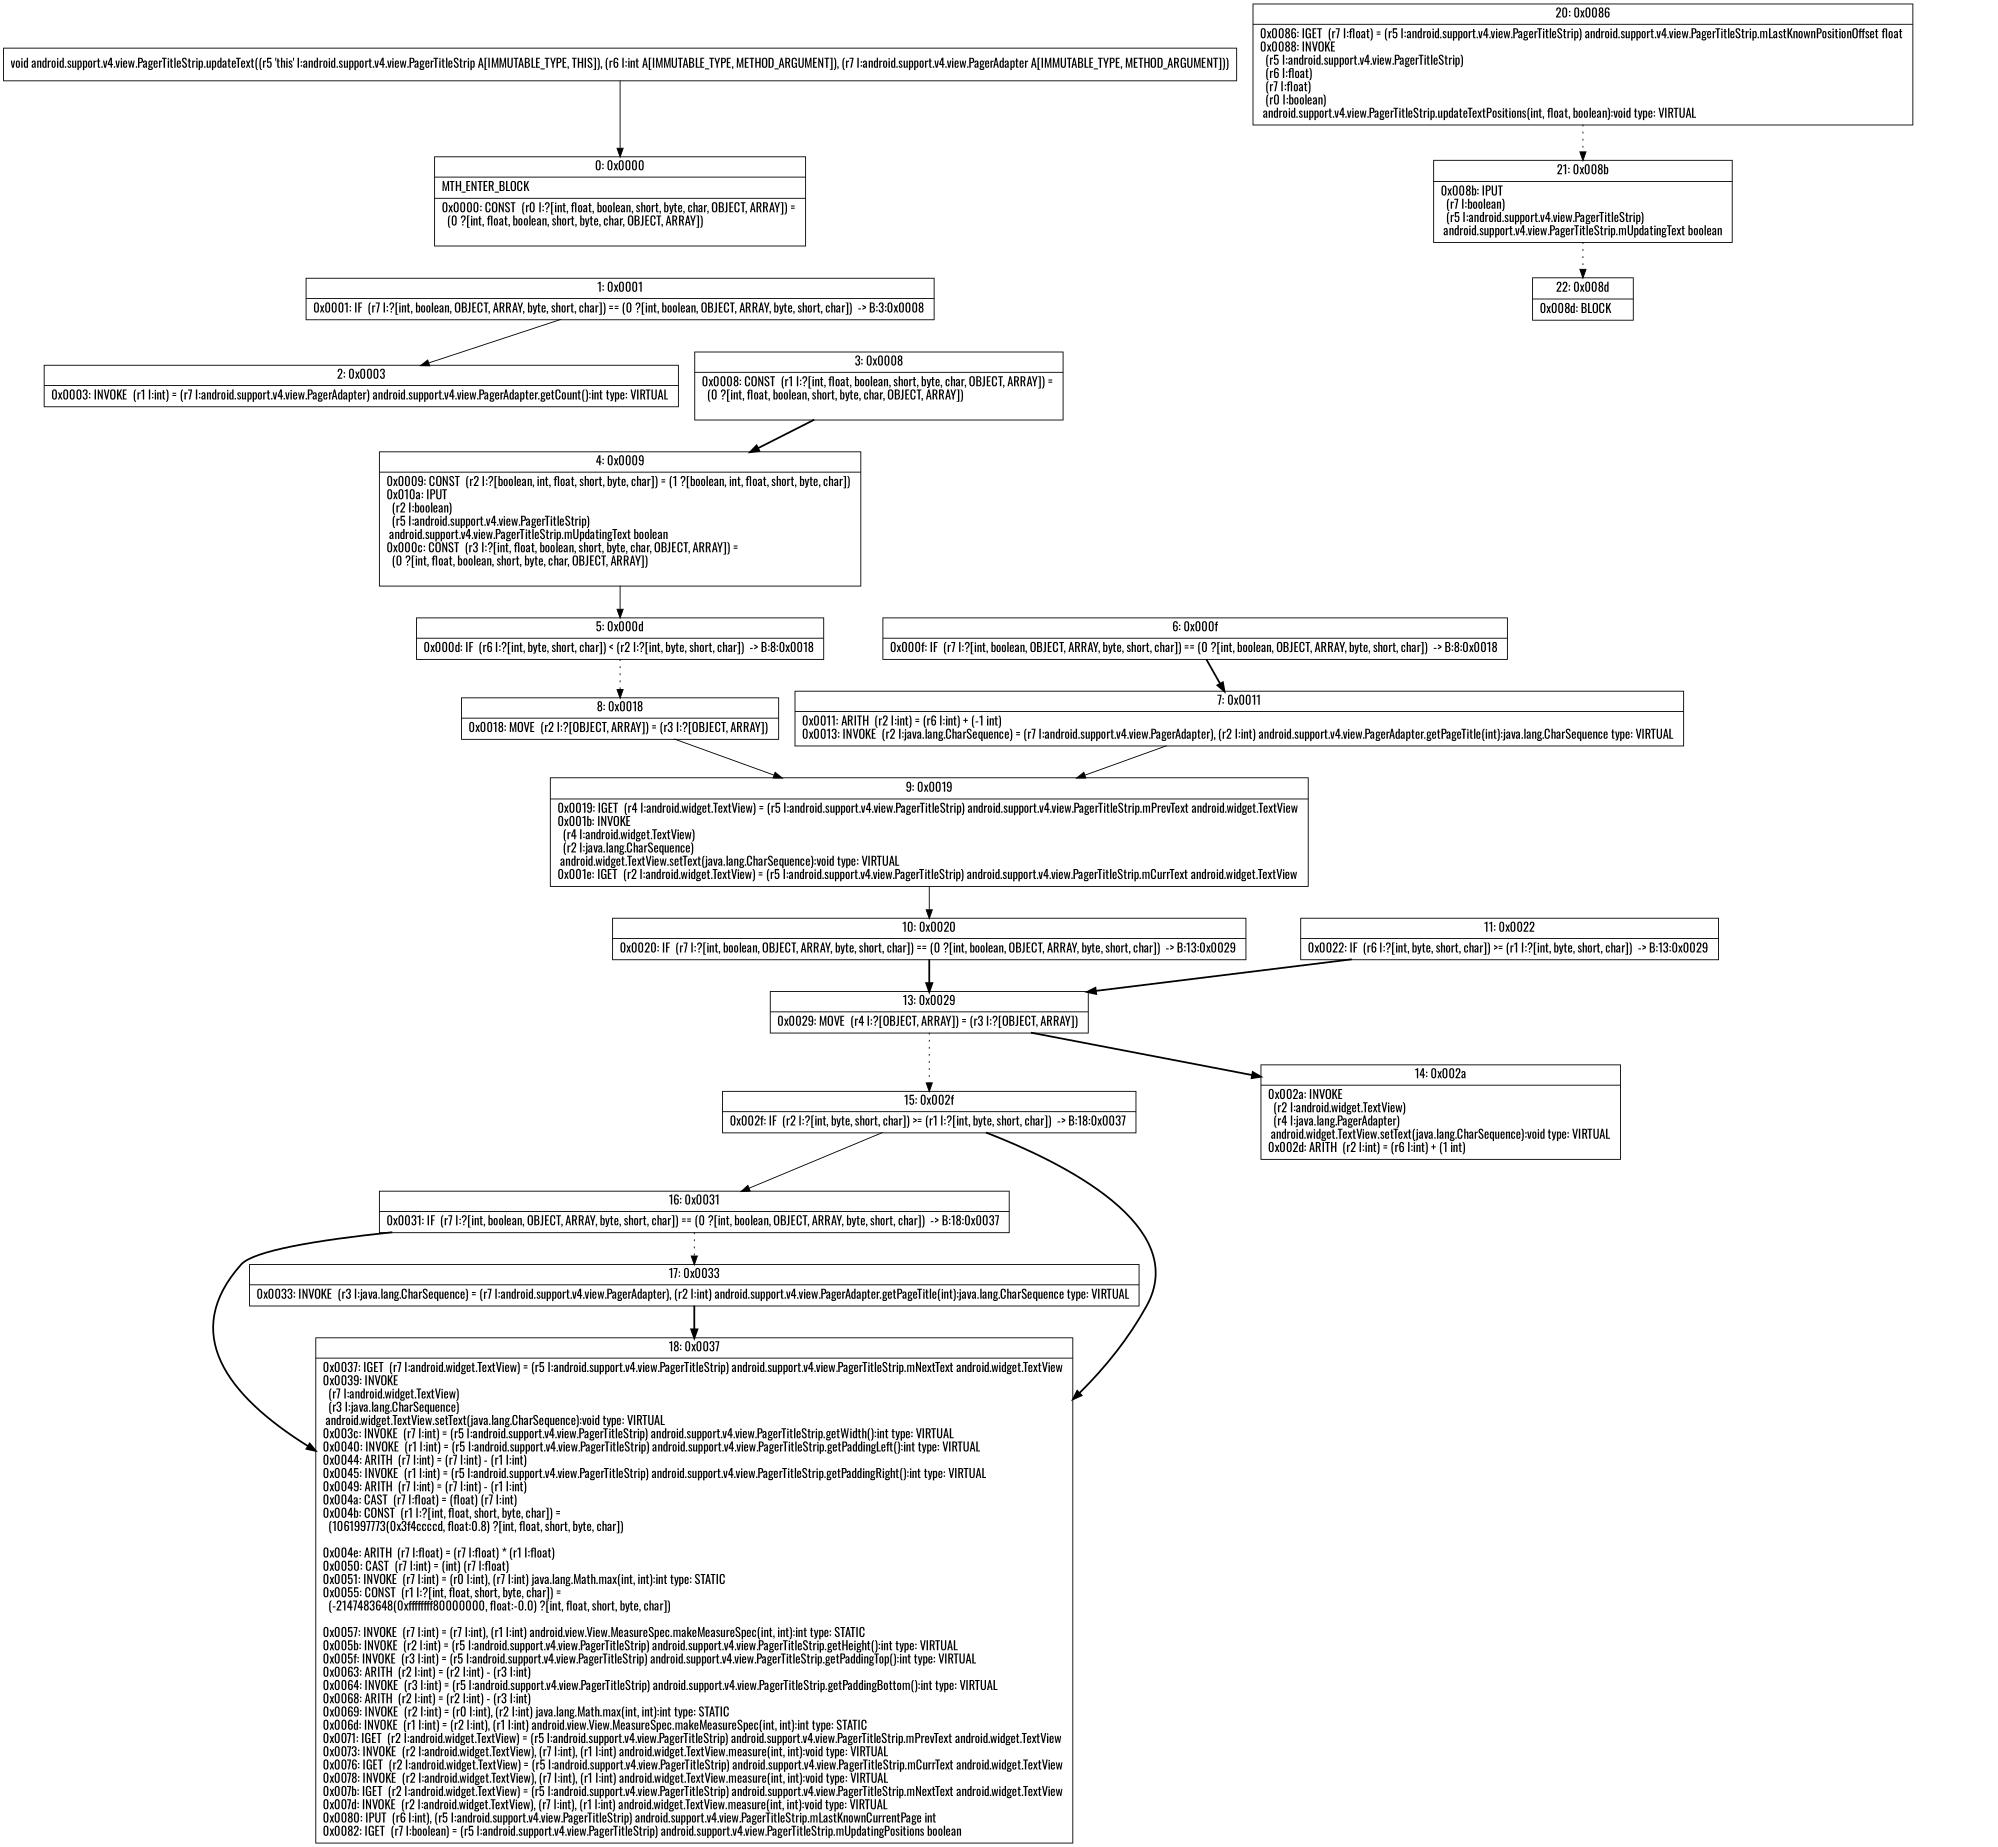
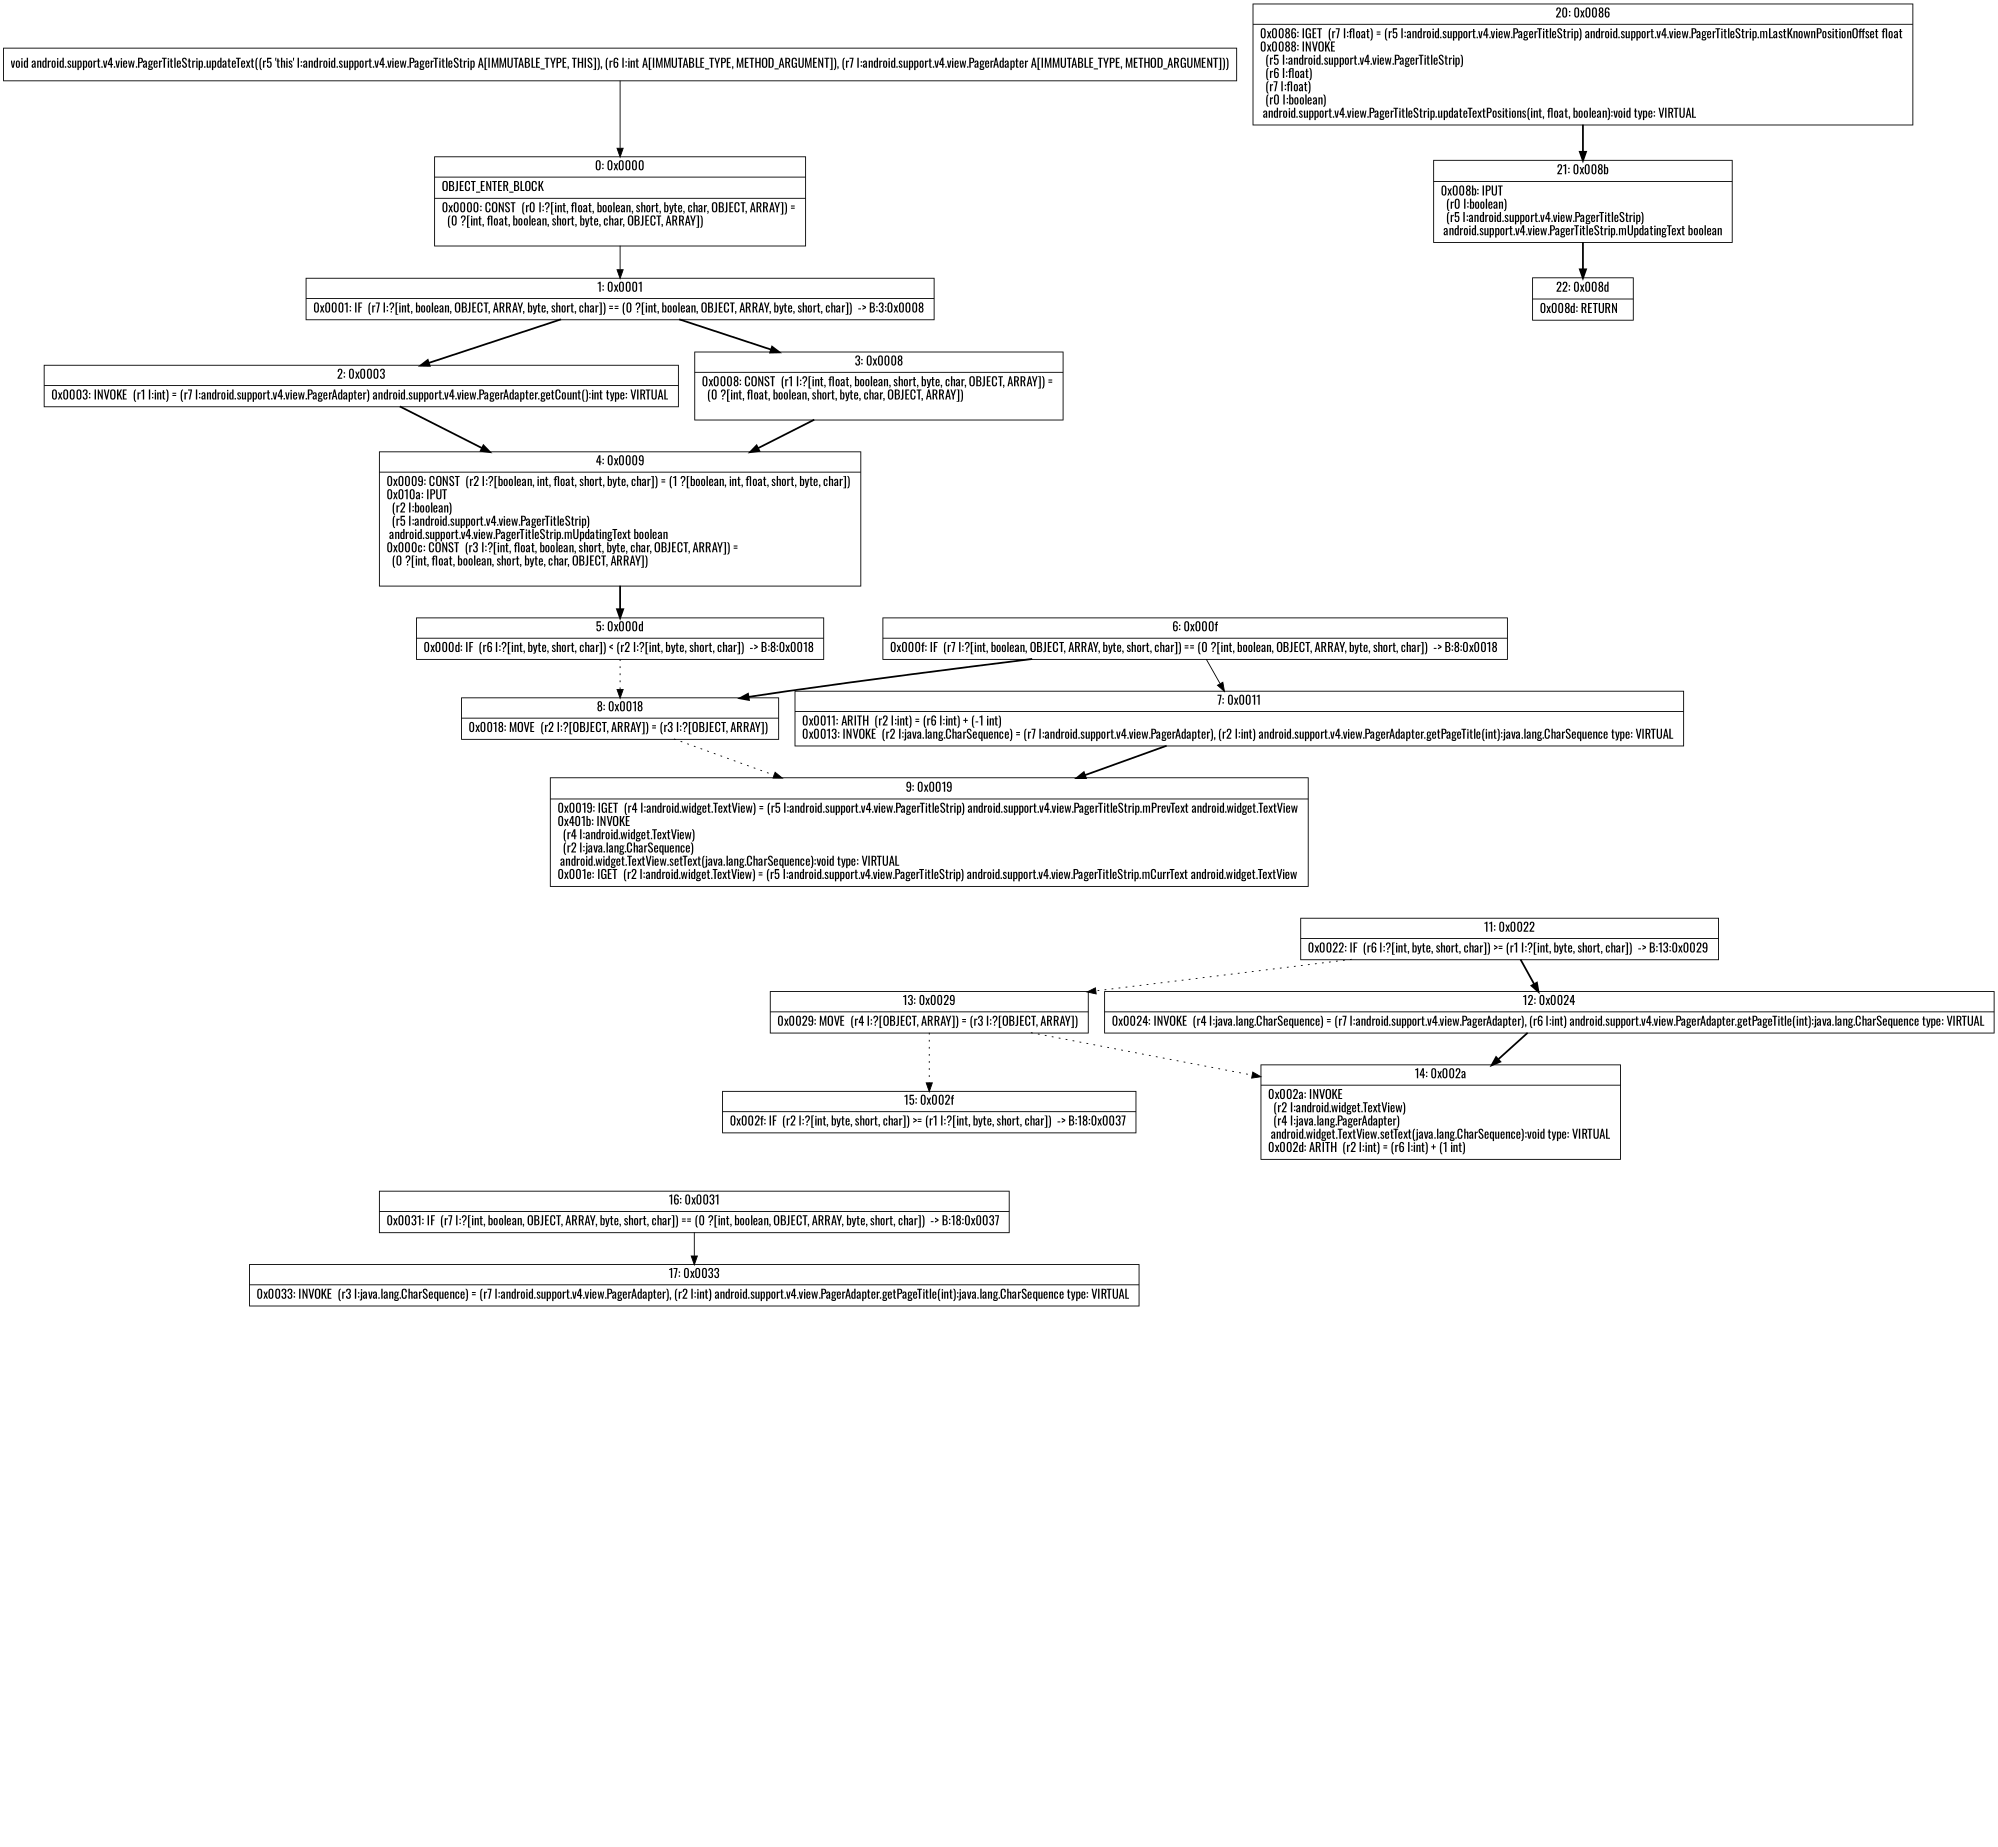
(1583, 138) -> (1583, 138)
(486, 187) -> (493, 187)
(1473, 205) -> (1474, 205)
(1583, 256) -> (1583, 256)
none -> (620, 258)
(1580, 309) -> (1583, 309)
none -> (725, 334)
(495, 341) -> (495, 341)
none -> (441, 427)
(620, 597) -> (620, 597)
(1213, 671) -> (1213, 671)
none -> (890, 677)
(724, 757) -> (724, 757)
(1126, 760) -> (1126, 760)
(597, 822) -> (597, 822)
(929, 939) -> none
(1224, 975) -> (1224, 975)
none -> (1549, 1012)
(1141, 1054) -> (1141, 1054)
(816, 1160) -> none
(694, 1244) -> (694, 1244)
(694, 1590) -> none
